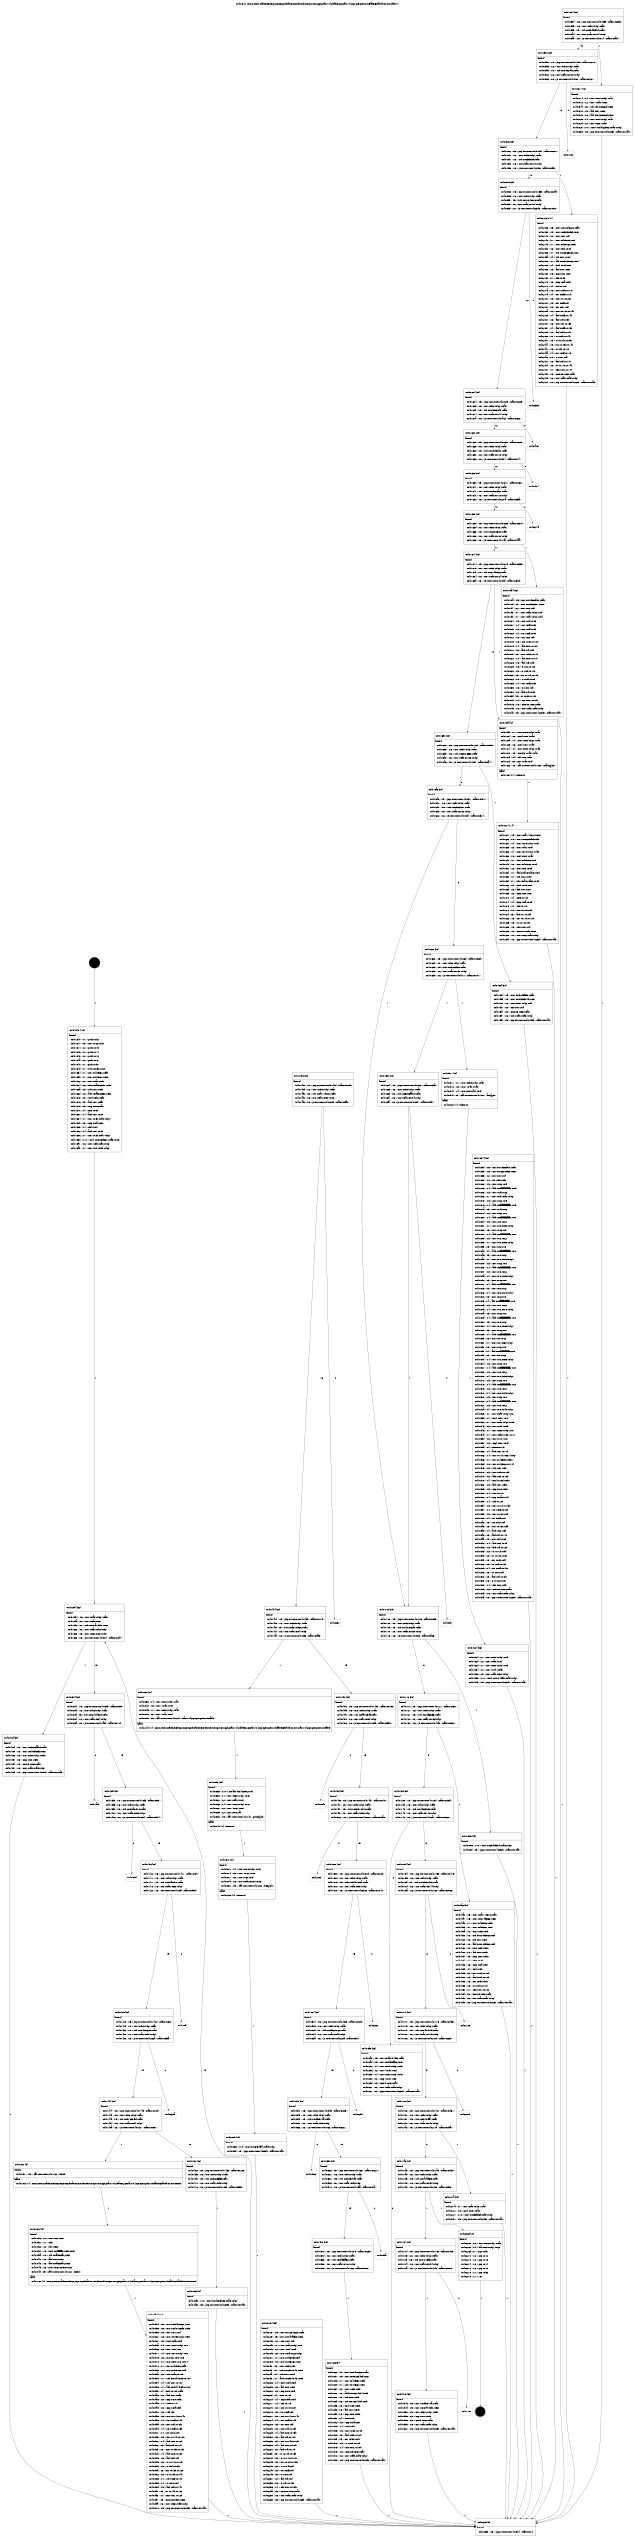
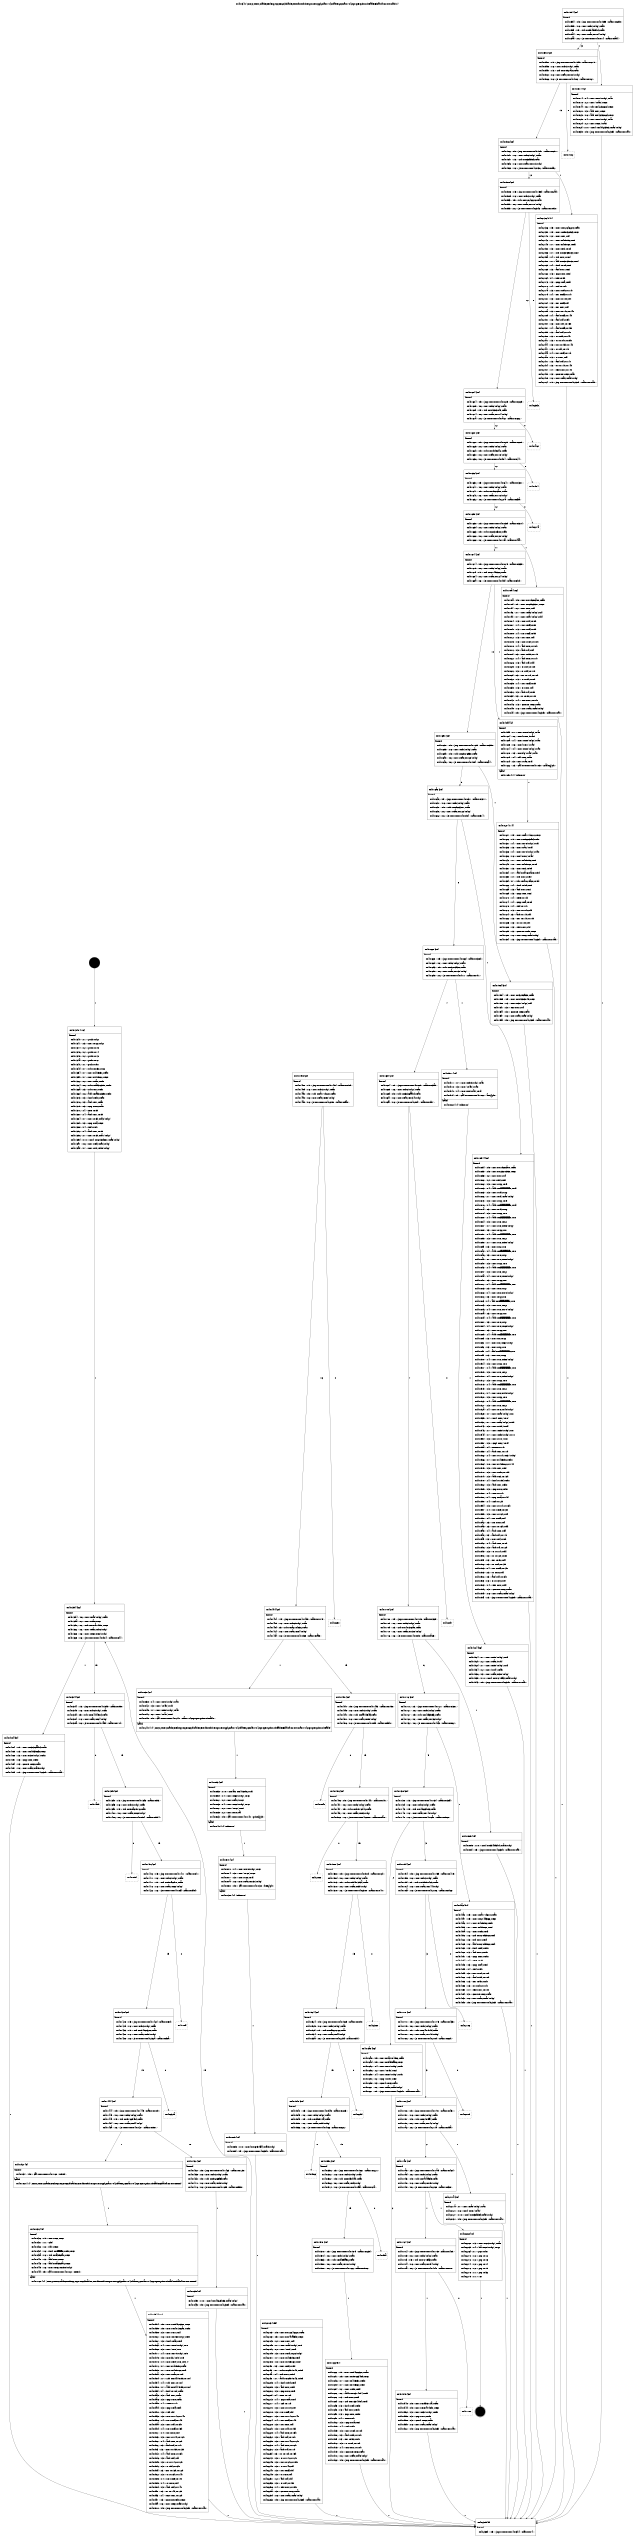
(362, 1207) -> (486, 990)
